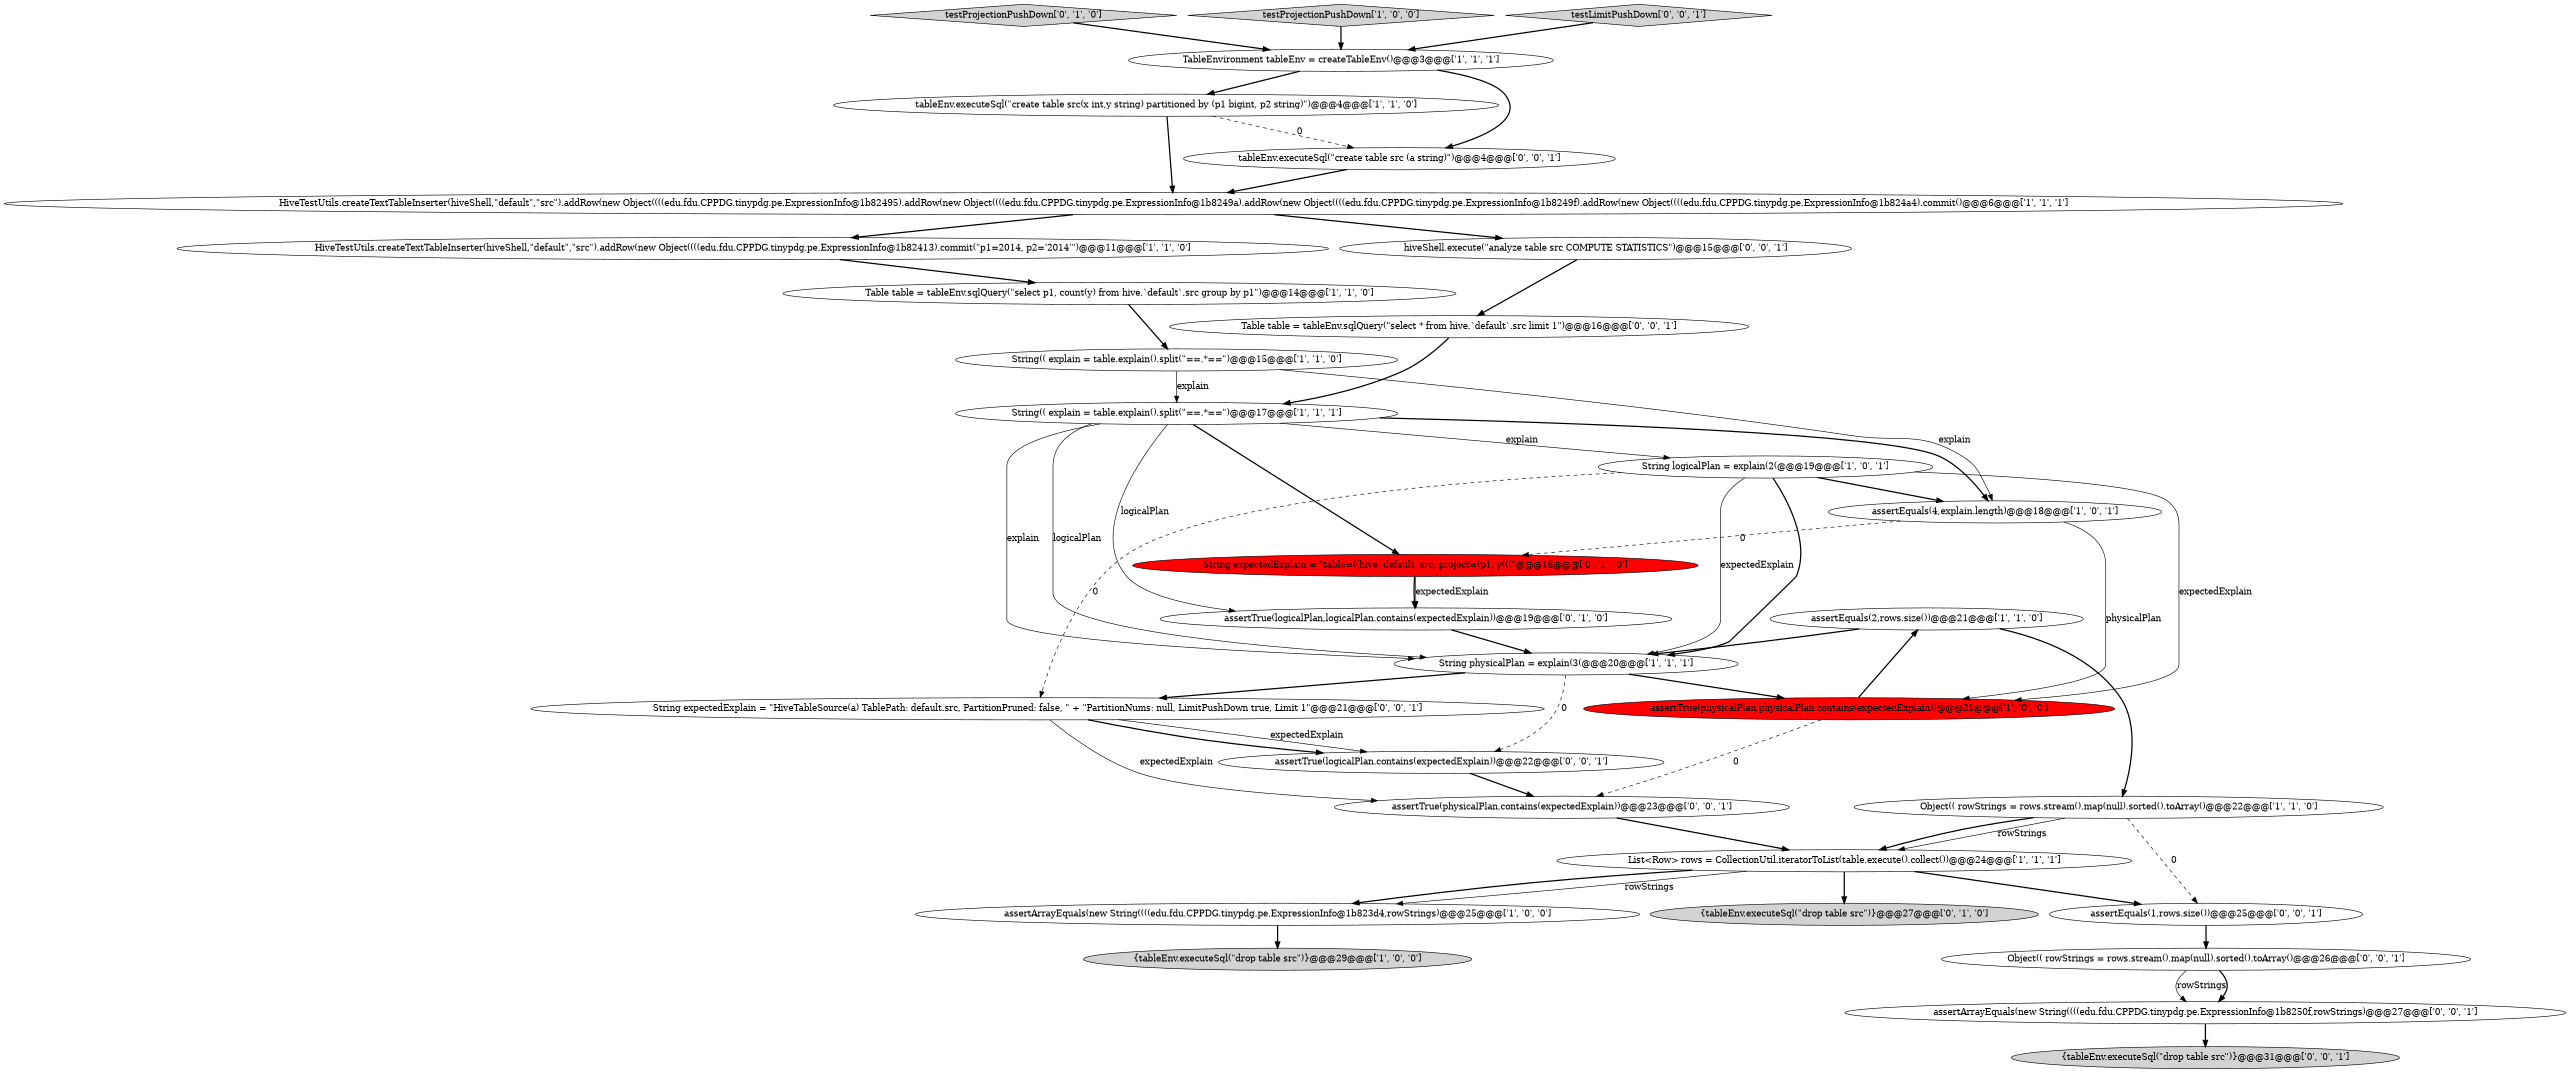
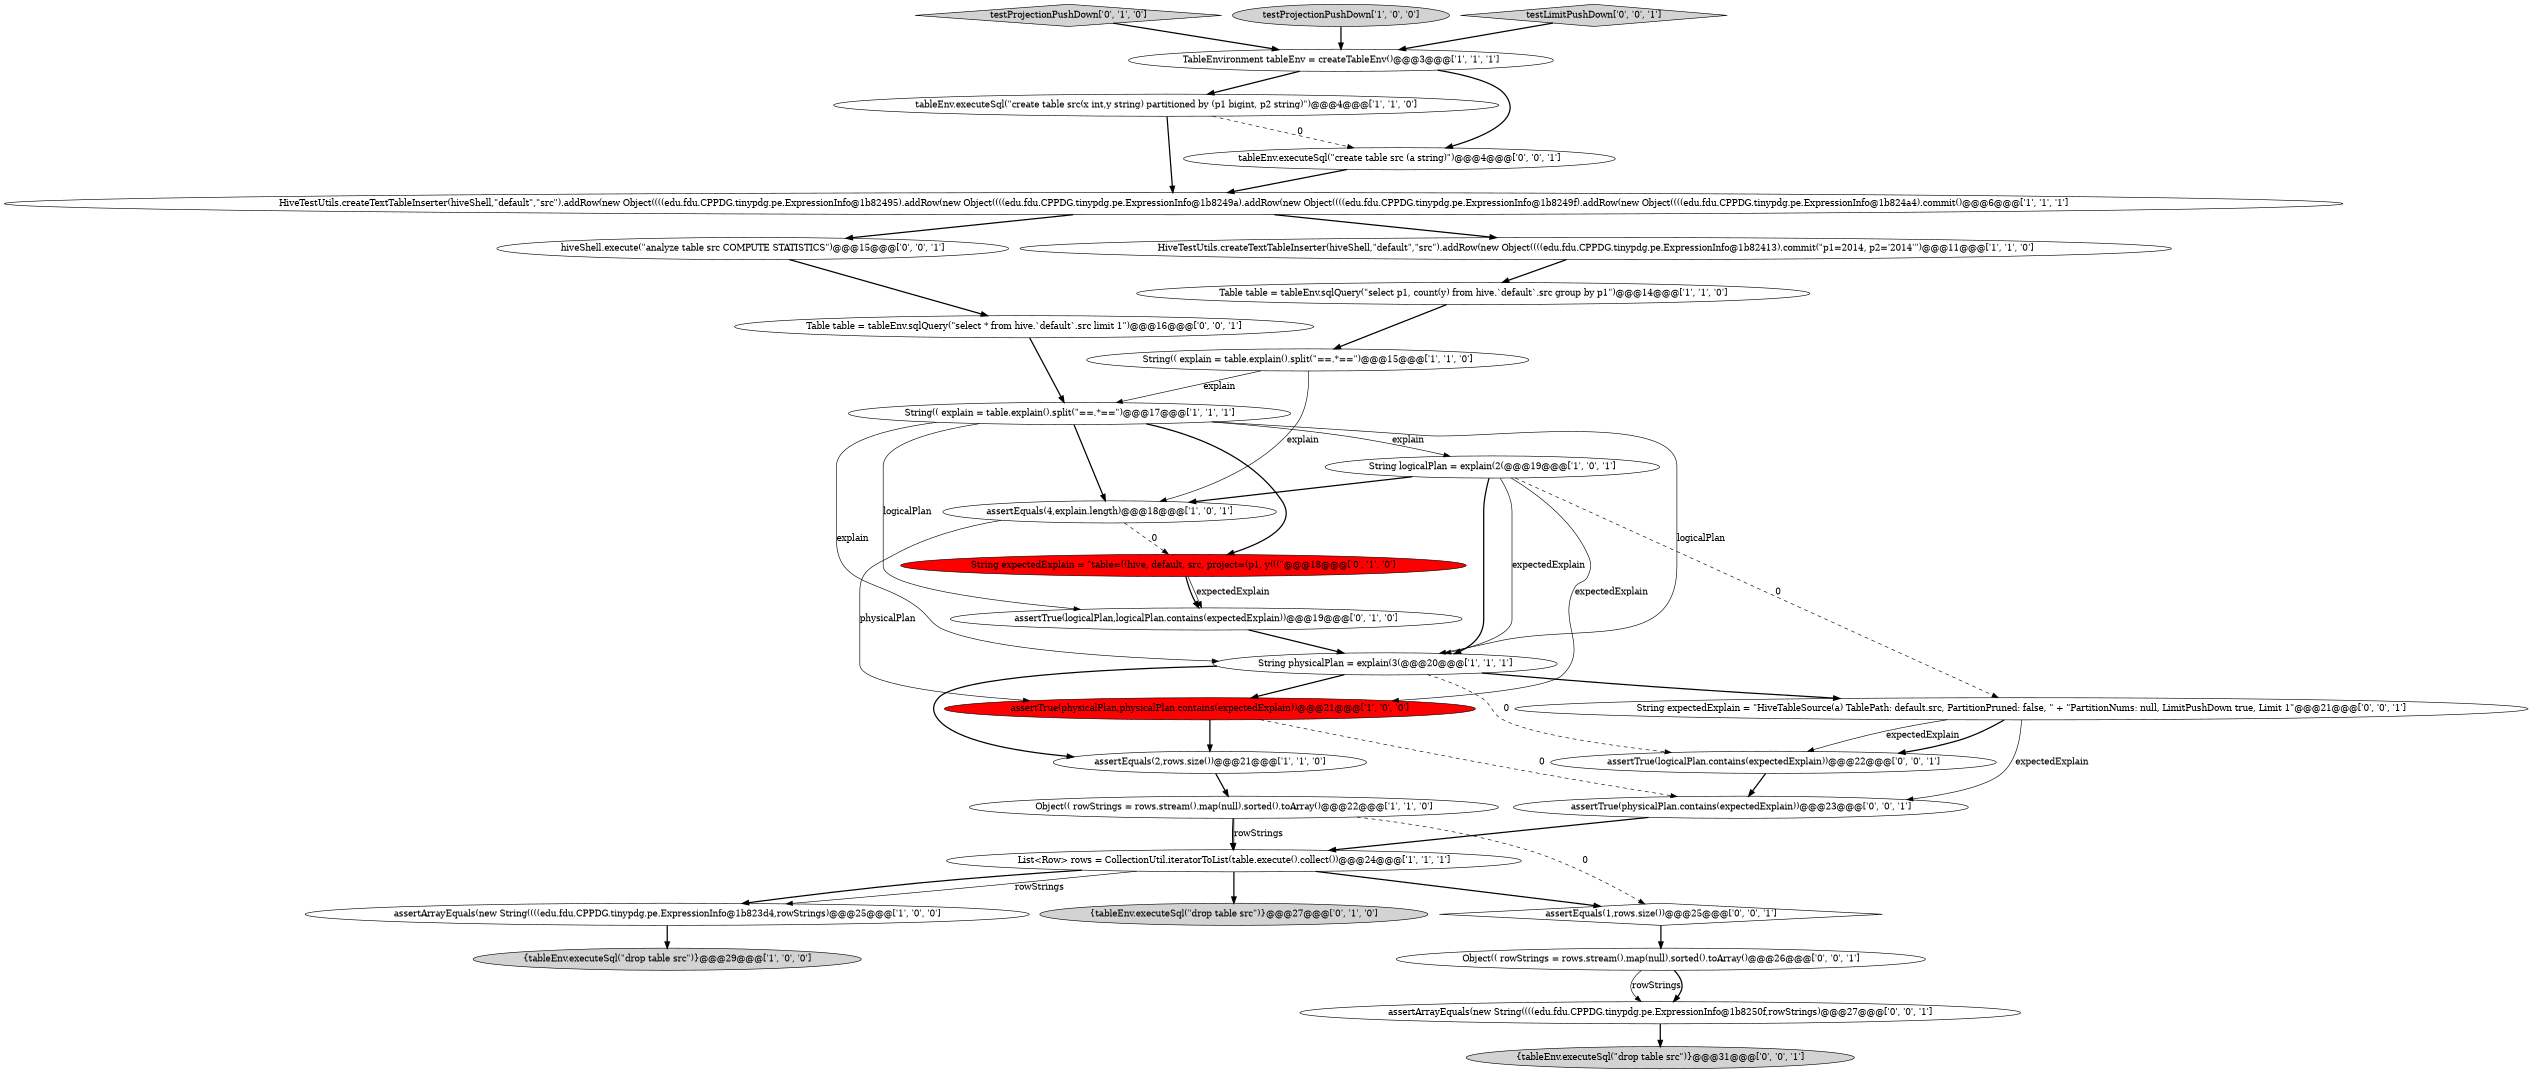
(1341, 15) -> (1341, 15)
(1759, 642) -> (996, 681)
(2206, 914) -> (1661, 914)
